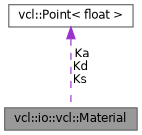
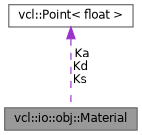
(71, 119) -> (71, 119)
